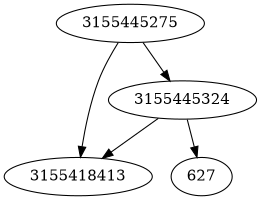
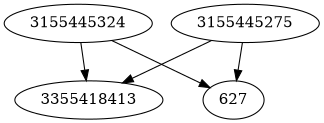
(153, 57) -> (240, 56)
(78, 177) -> (89, 100)
